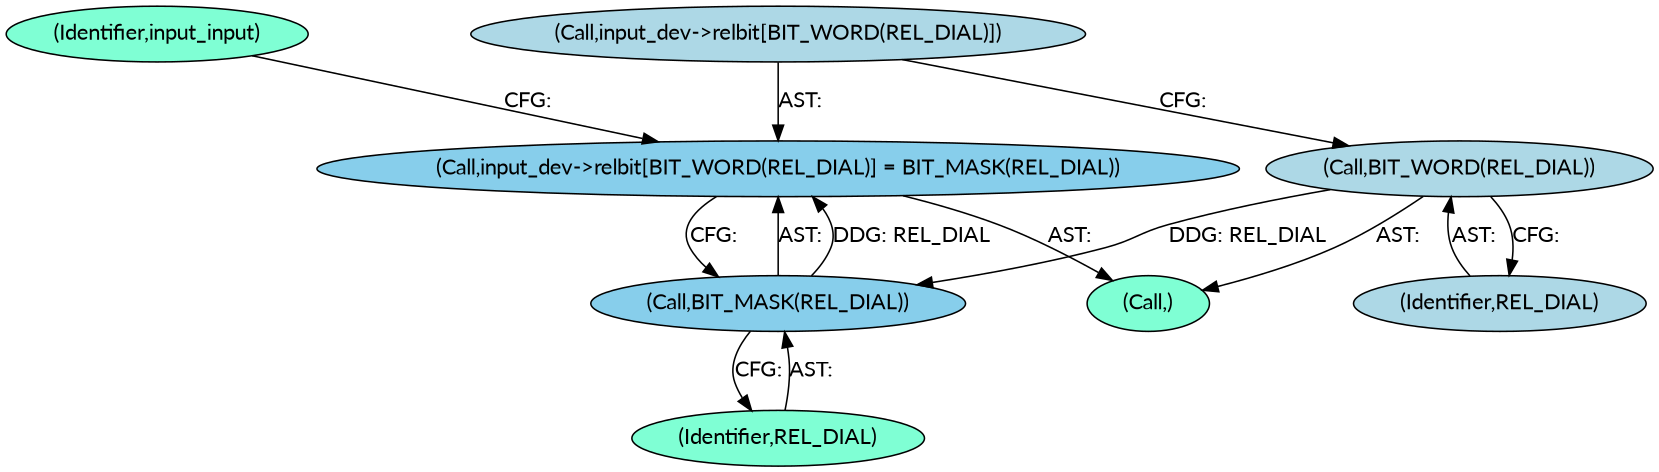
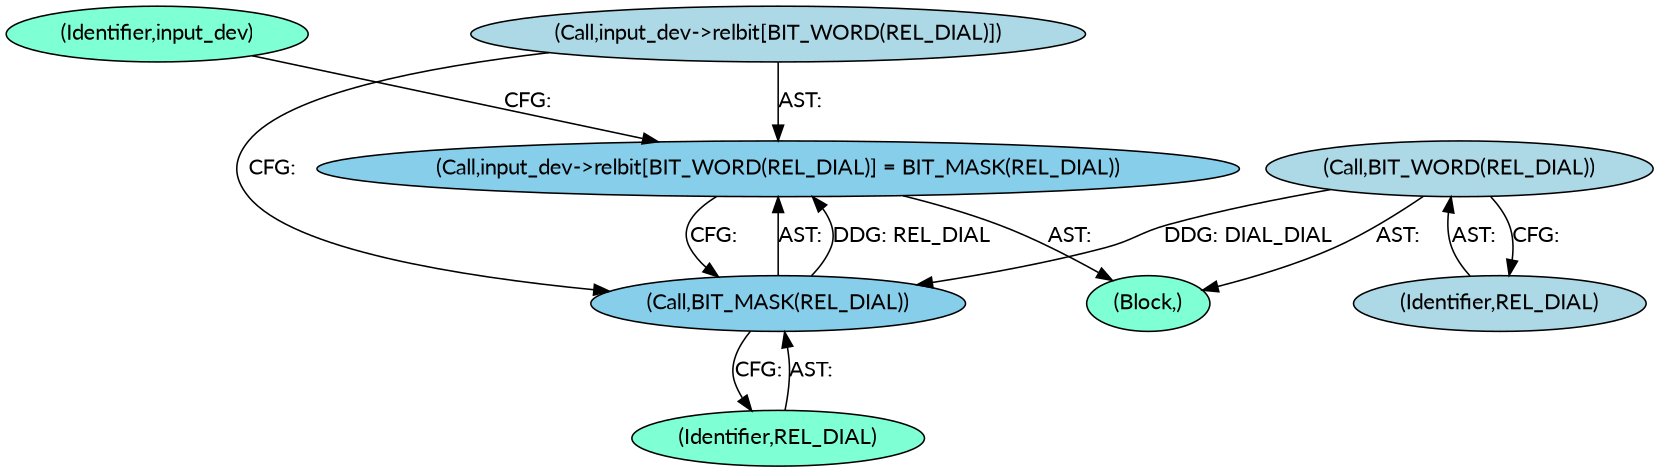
(157, 34) -> (157, 34)
(1118, 101) -> (244, 190)
(1248, 236) -> (1248, 236)
(1148, 304) -> (1148, 304)
